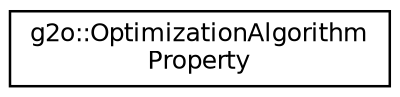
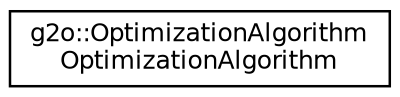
(200, 49) -> (200, 49)
